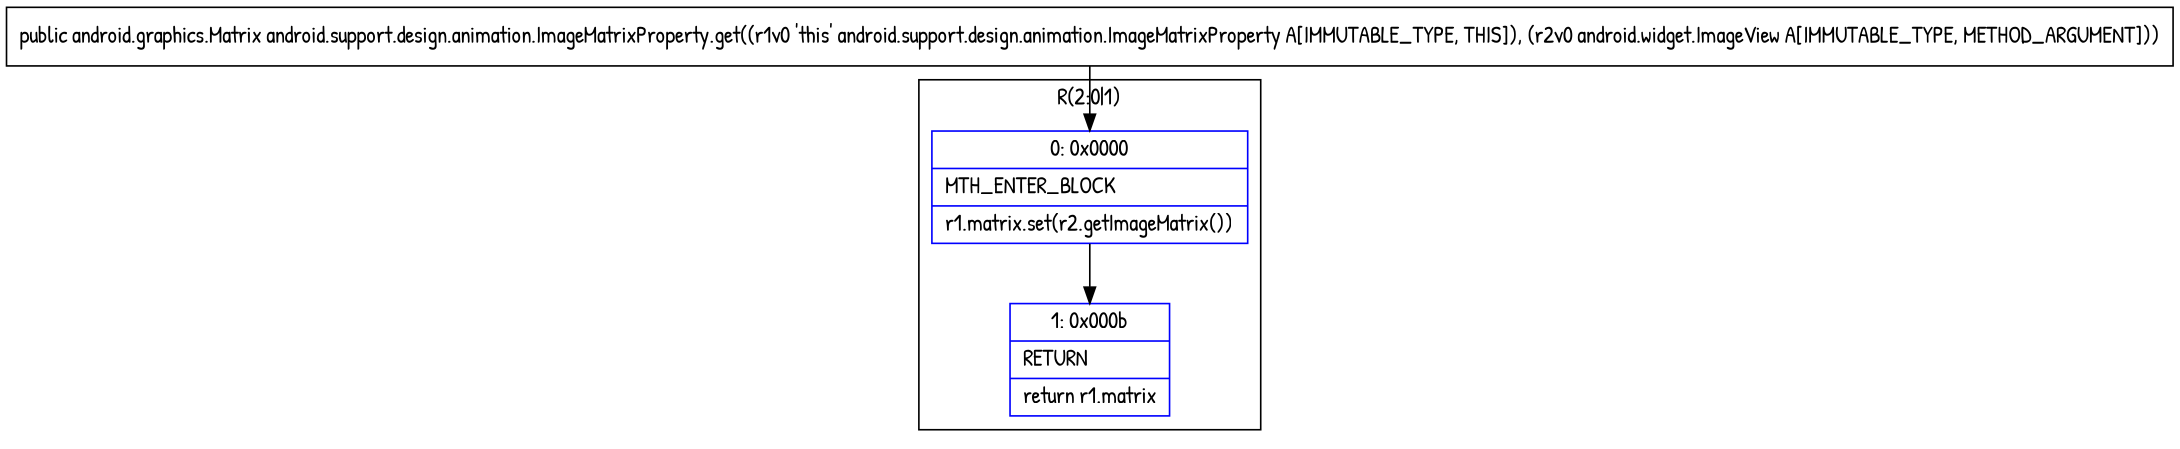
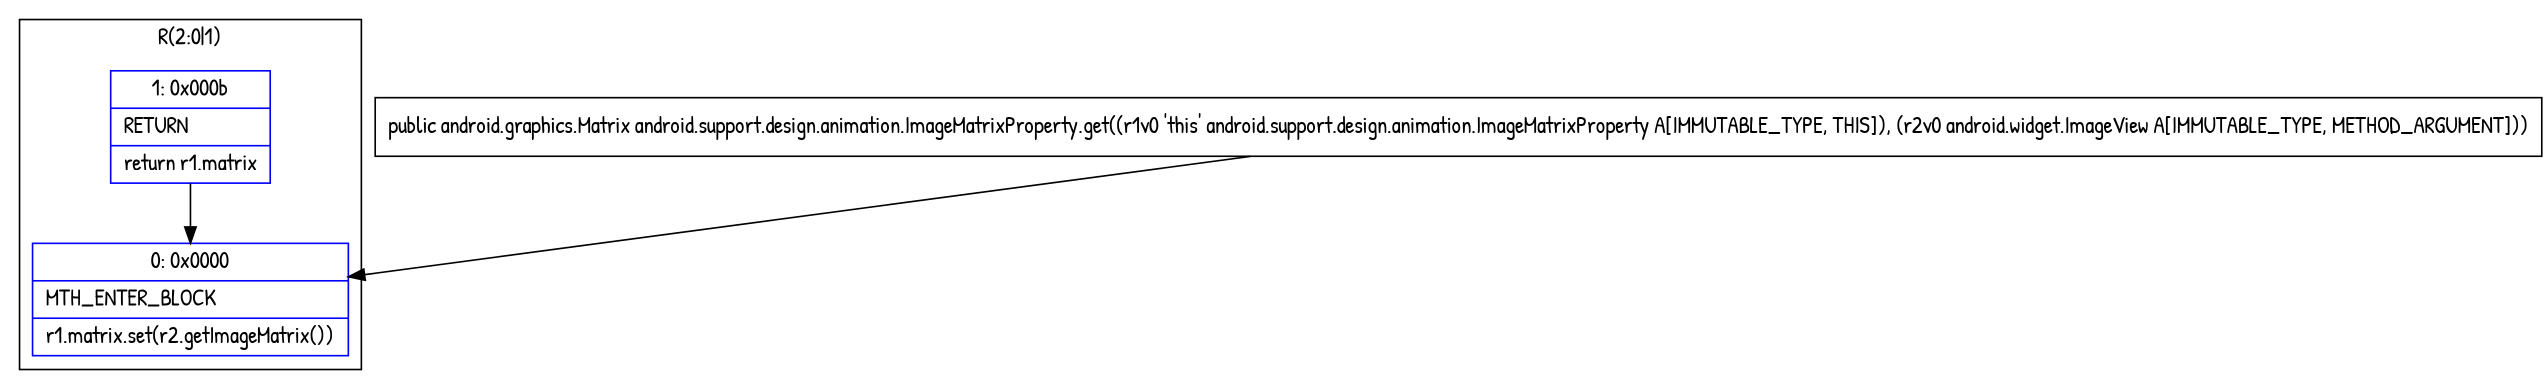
(1090, 265) -> (190, 205)
